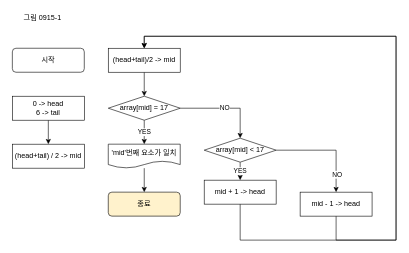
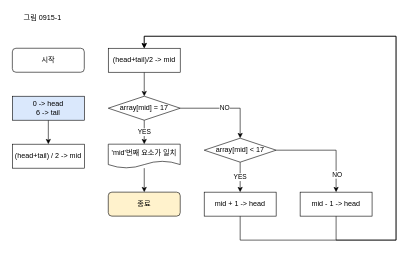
(48, 108) -> (48, 108)
(240, 192) -> (240, 204)
